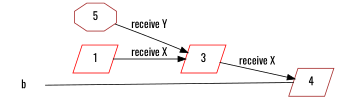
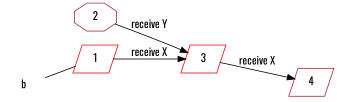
(95, 17) -> (95, 17)
(169, 84) -> (60, 72)
